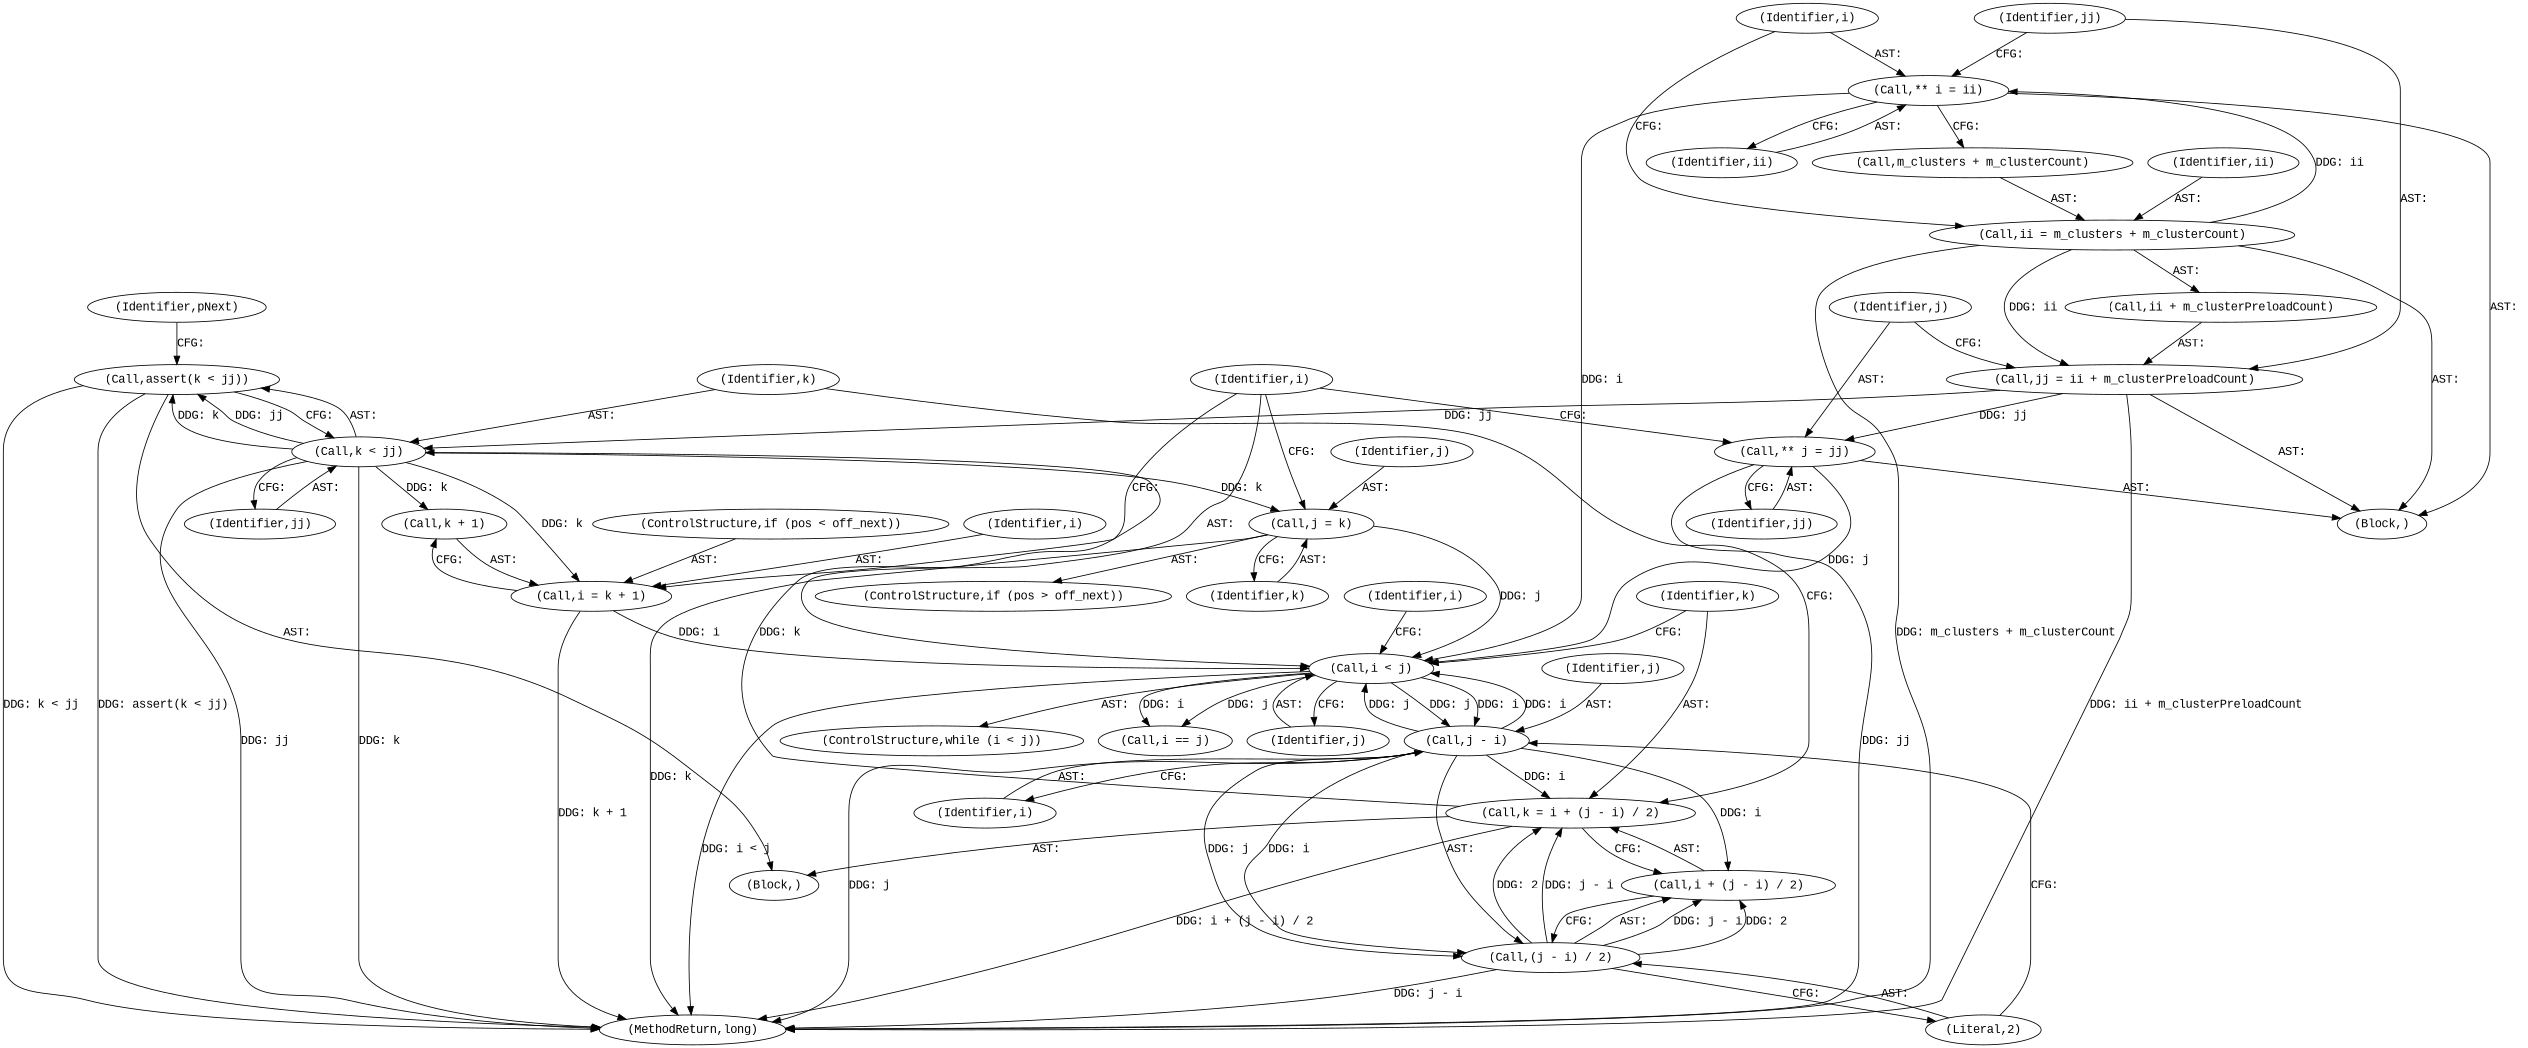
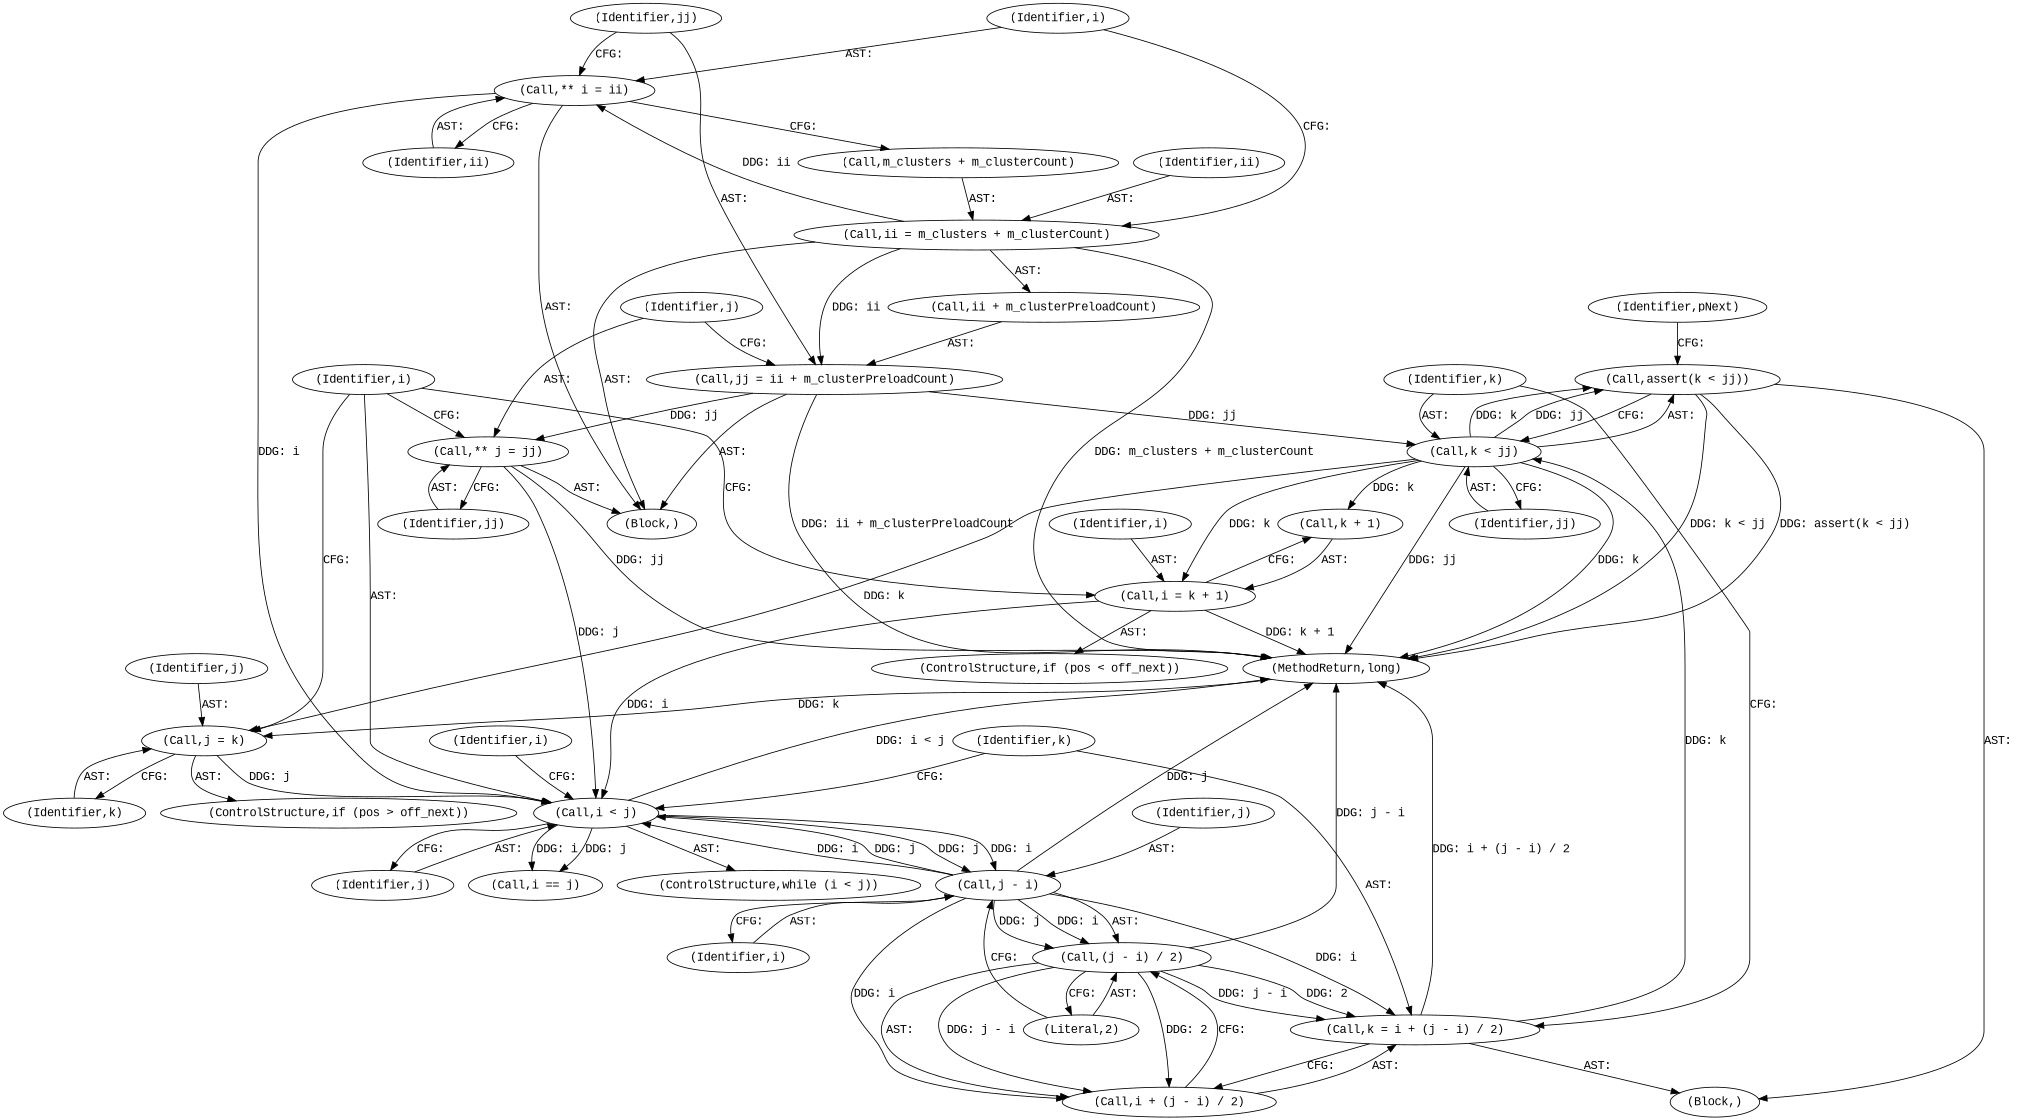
(684, 559) -> (1116, 630)
(767, 589) -> (772, 701)
